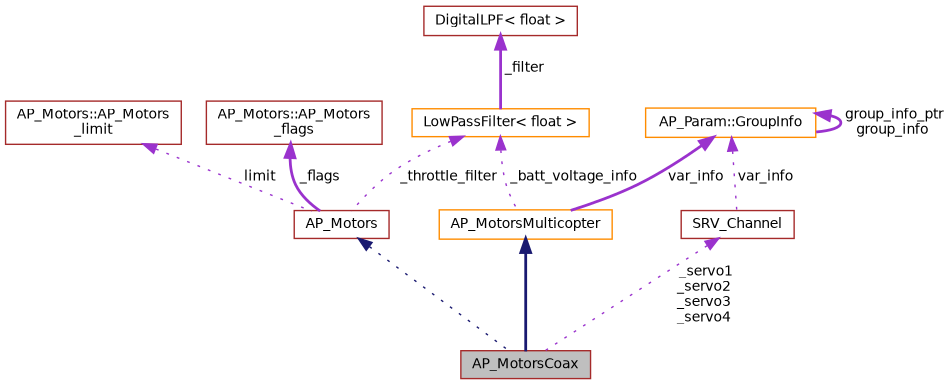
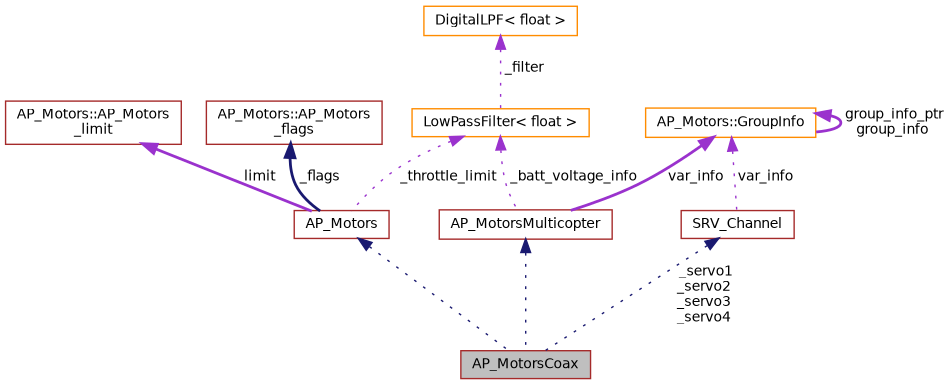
(501, 21) -> (501, 21)
(501, 79) -> (501, 79)
(731, 123) -> (731, 123)
(447, 177) -> (447, 177)
(234, 180) -> (234, 180)
(298, 189) -> (298, 189)
(526, 225) -> (526, 225)
(626, 298) -> (626, 298)
(526, 302) -> (526, 302)
